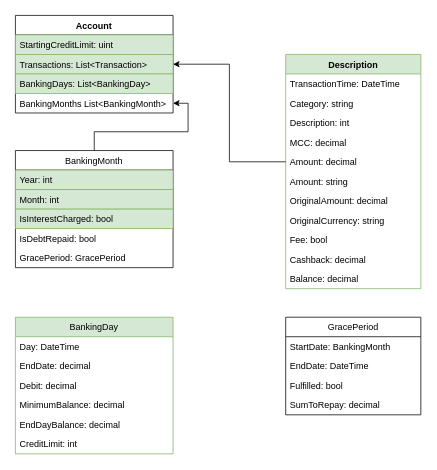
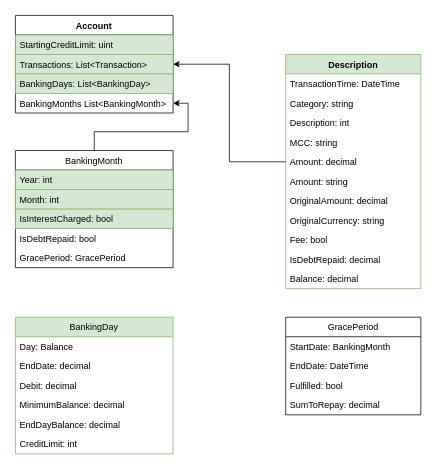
(315, 143) -> (314, 143)
(328, 260) -> (337, 260)
(49, 347) -> (46, 347)
